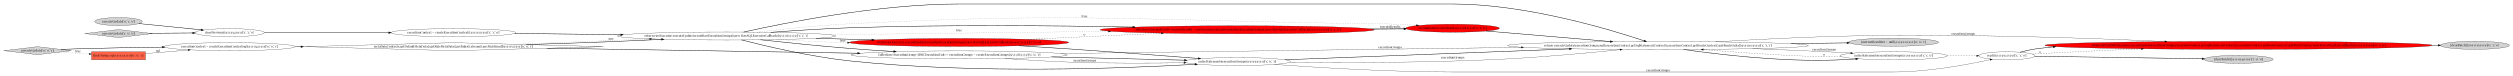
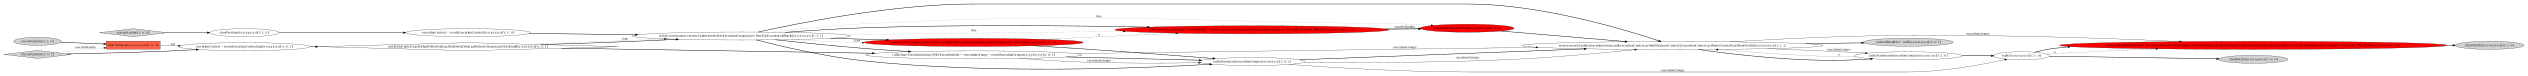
(170, 27) -> (82, 43)
(78, 51) -> (85, 47)
(1962, 56) -> (1977, 56)
